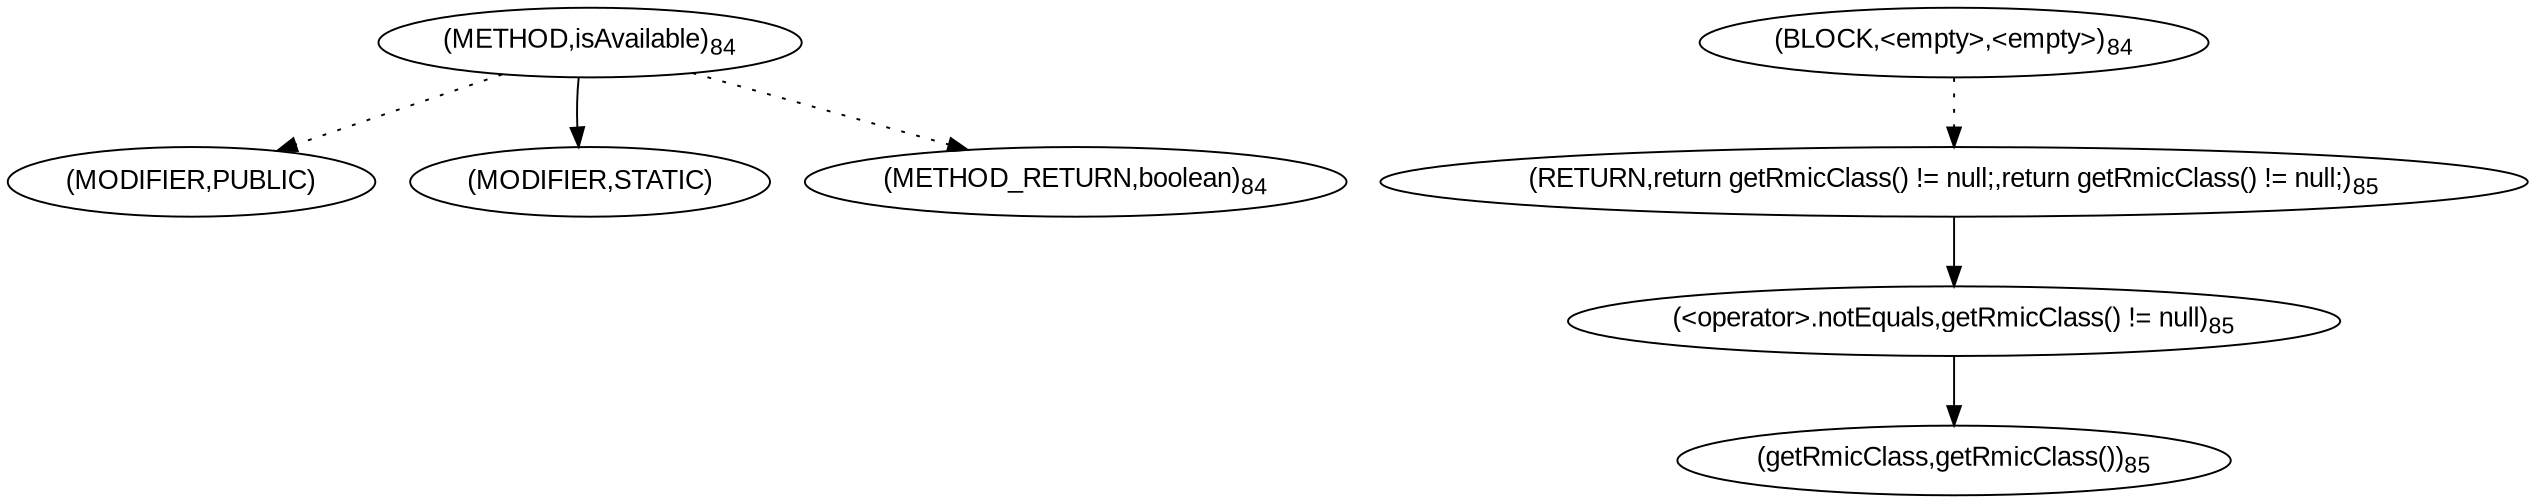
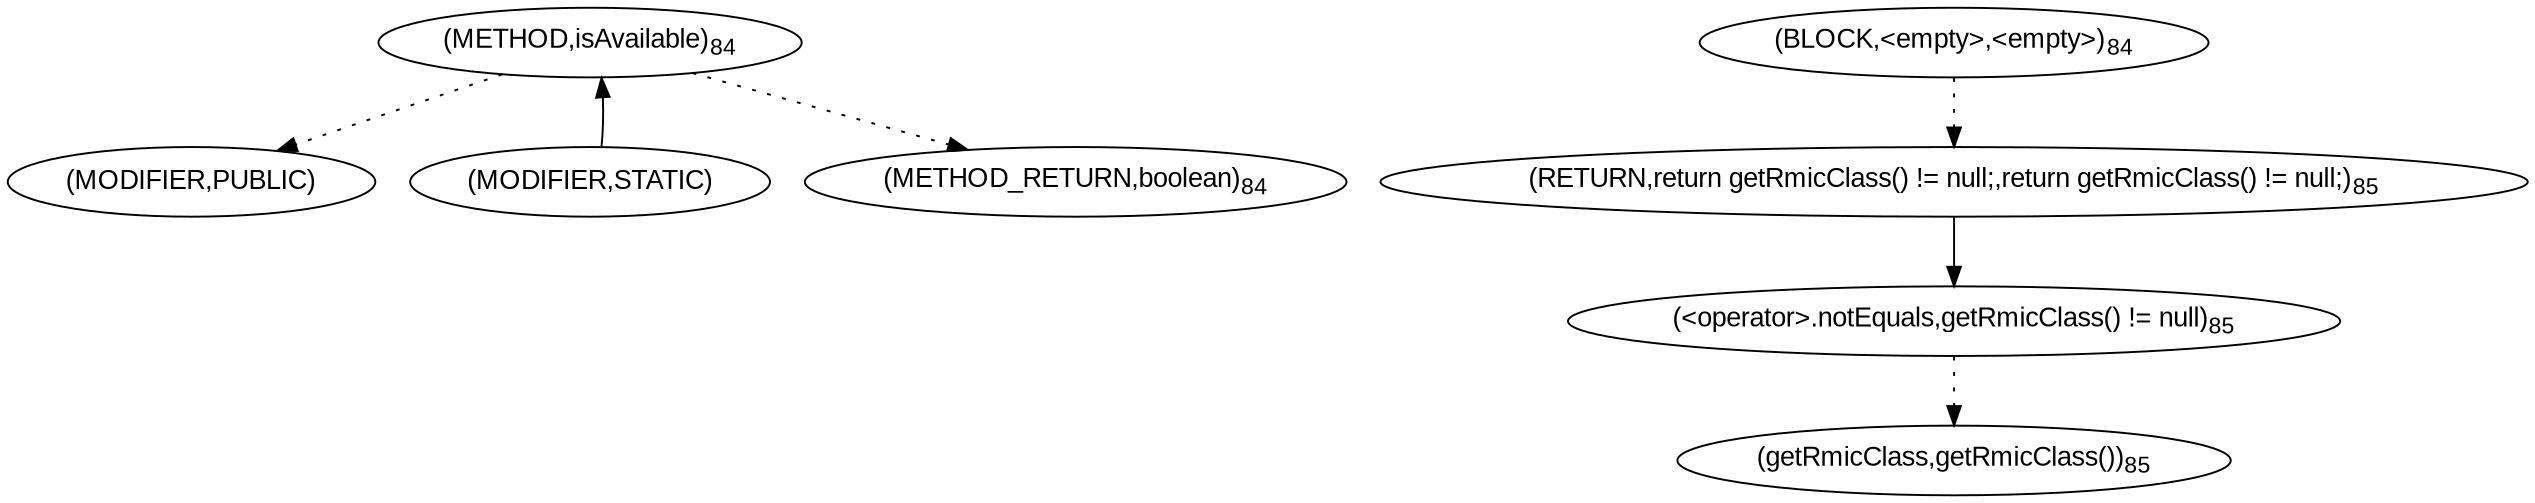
(577, 103) -> (603, 122)
(1954, 381) -> (1954, 381)
